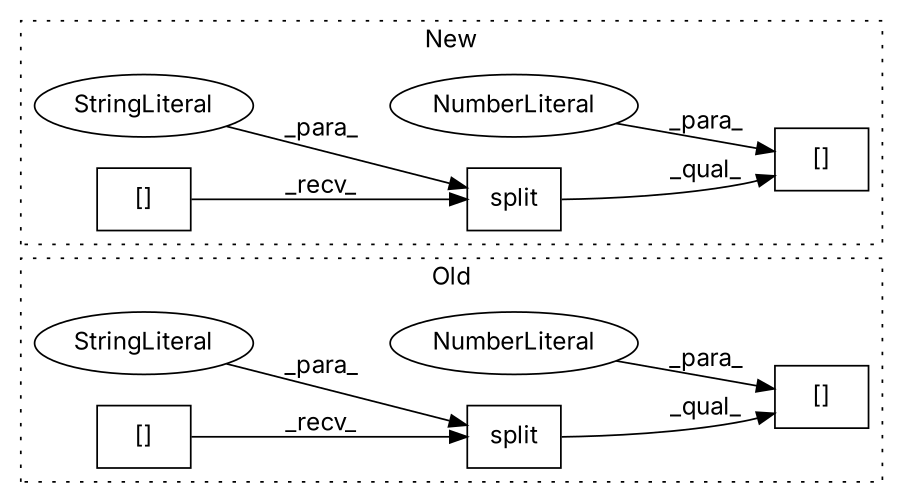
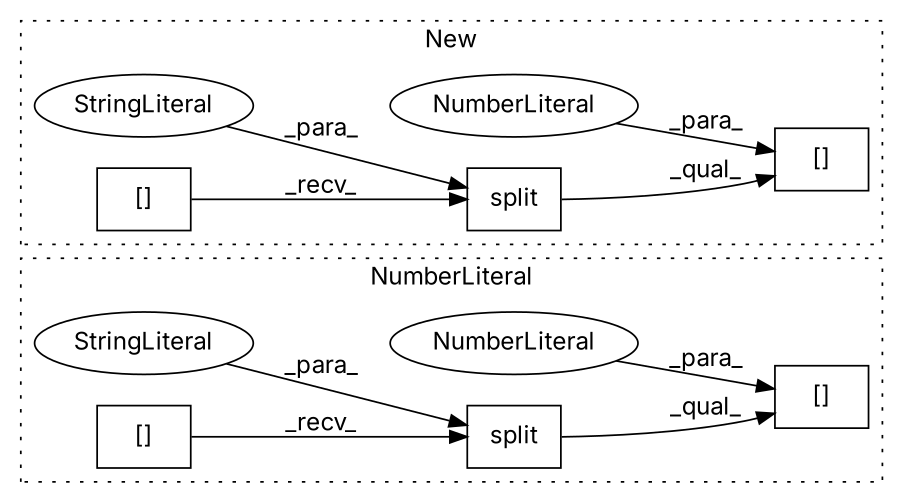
(452, 278) -> (452, 278)
